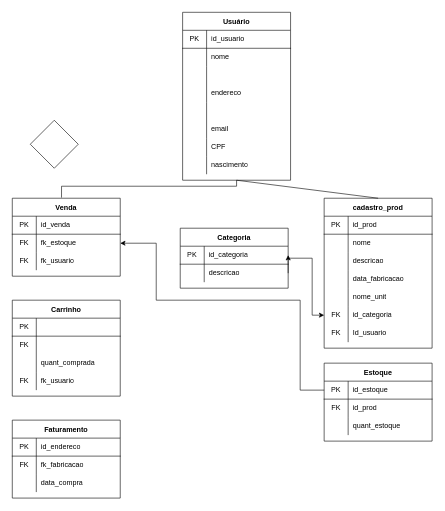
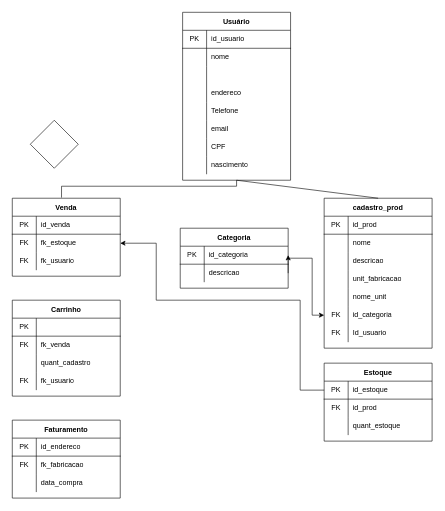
none -> (249, 111)
(382, 279) -> (381, 279)
none -> (78, 345)
(69, 363) -> (69, 363)
